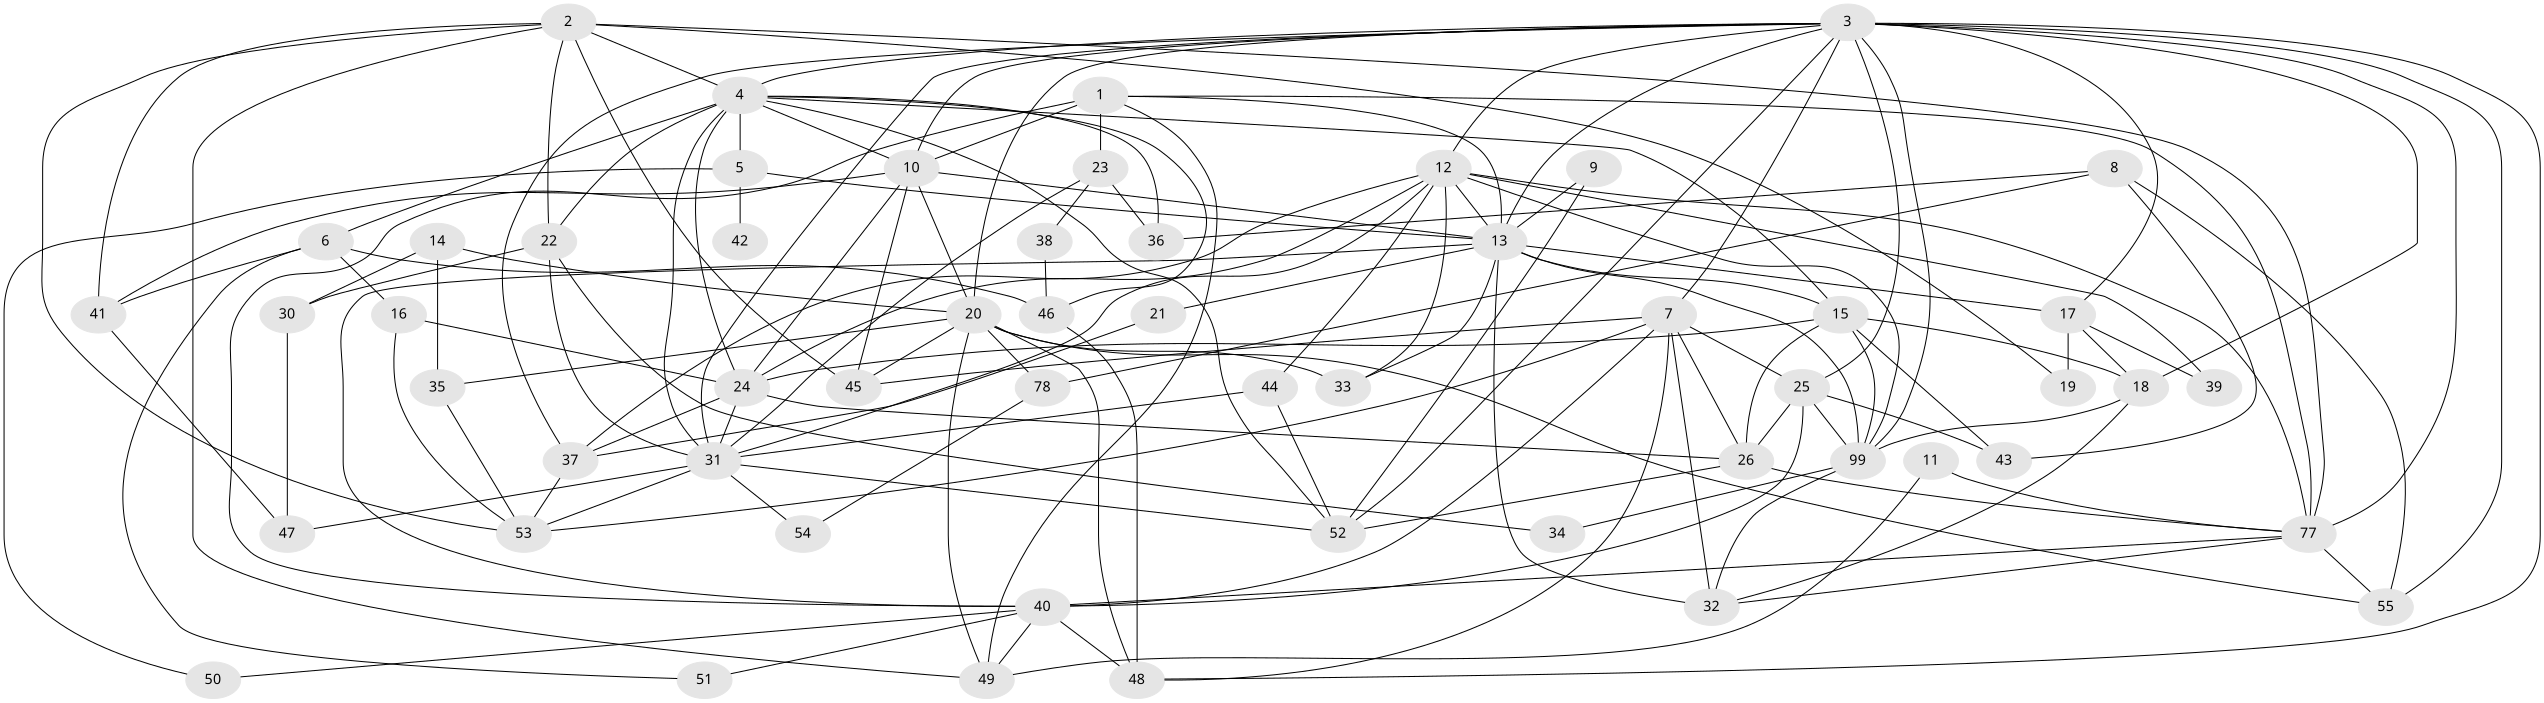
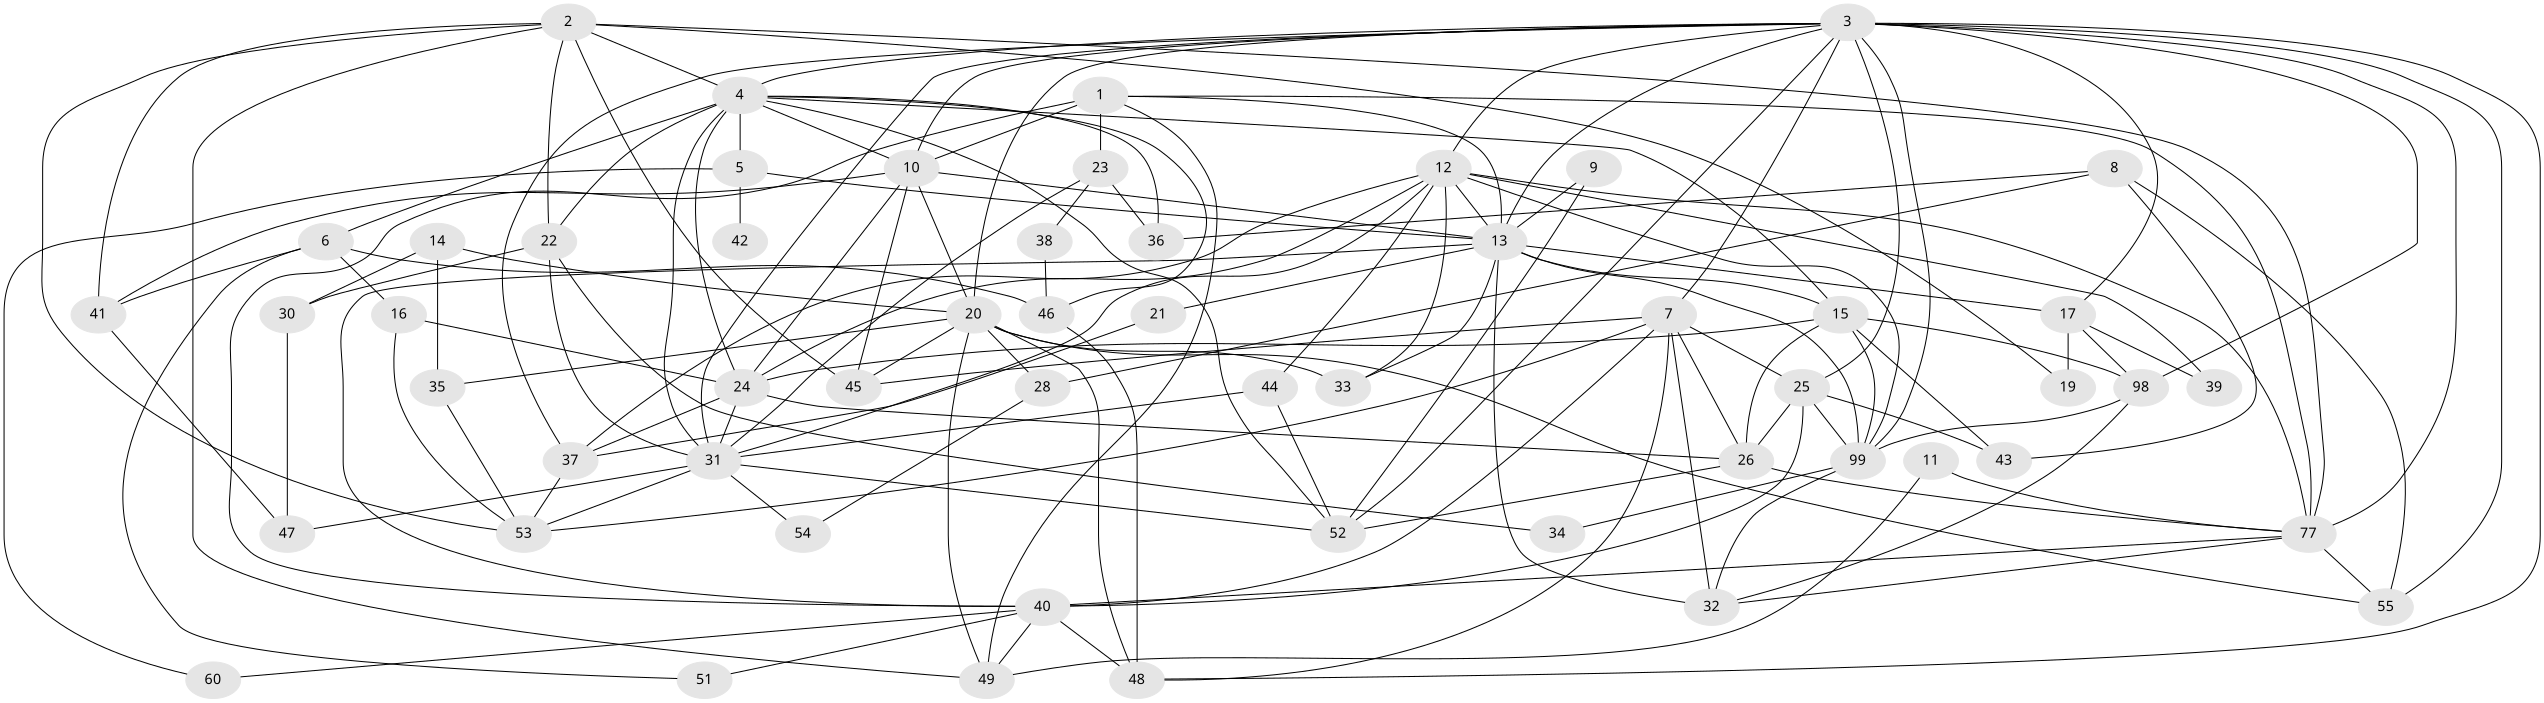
(1043, 388) -> (1043, 388)
(2141, 388) -> (2141, 388)
(213, 680) -> (213, 680)
